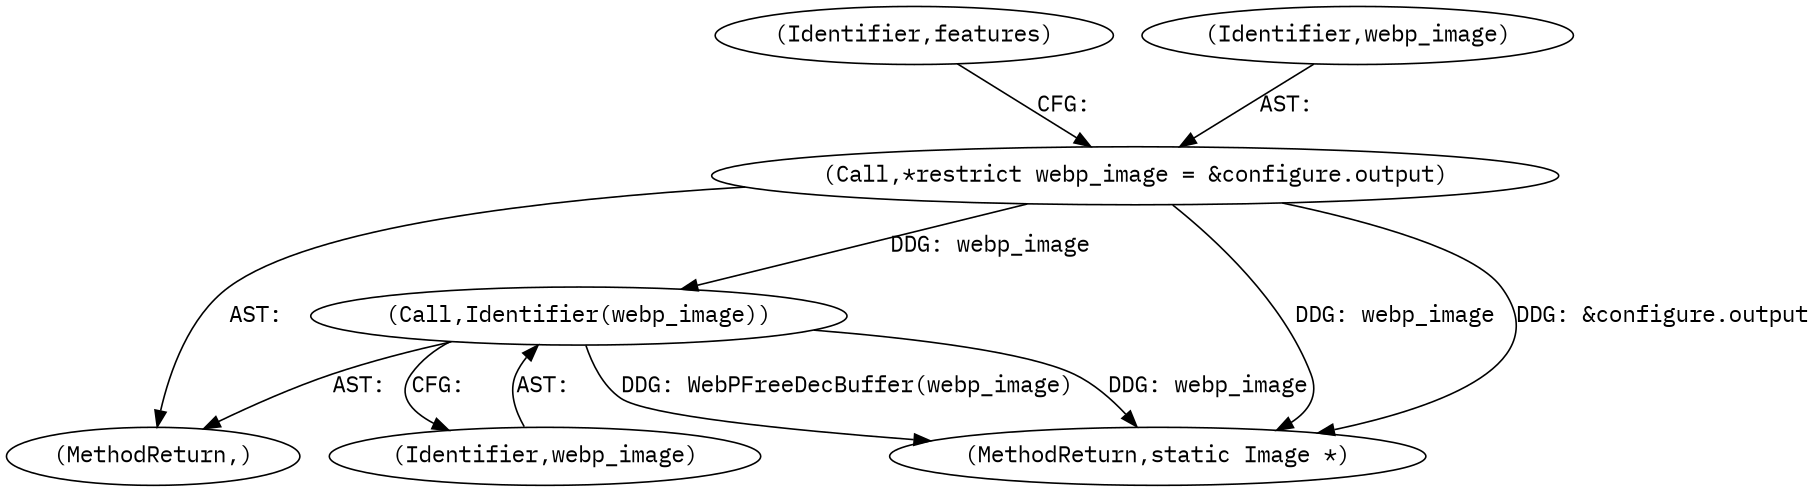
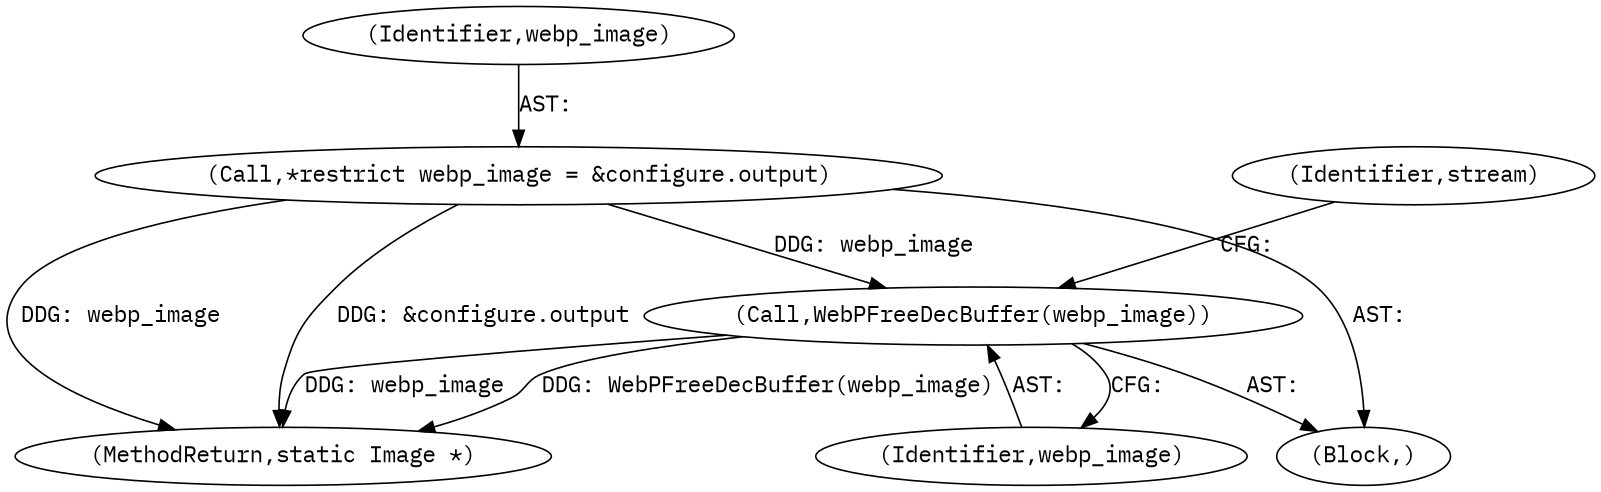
(914, 35) -> none
none -> (1414, 176)
(579, 316) -> (973, 316)
(153, 456) -> (1364, 456)
